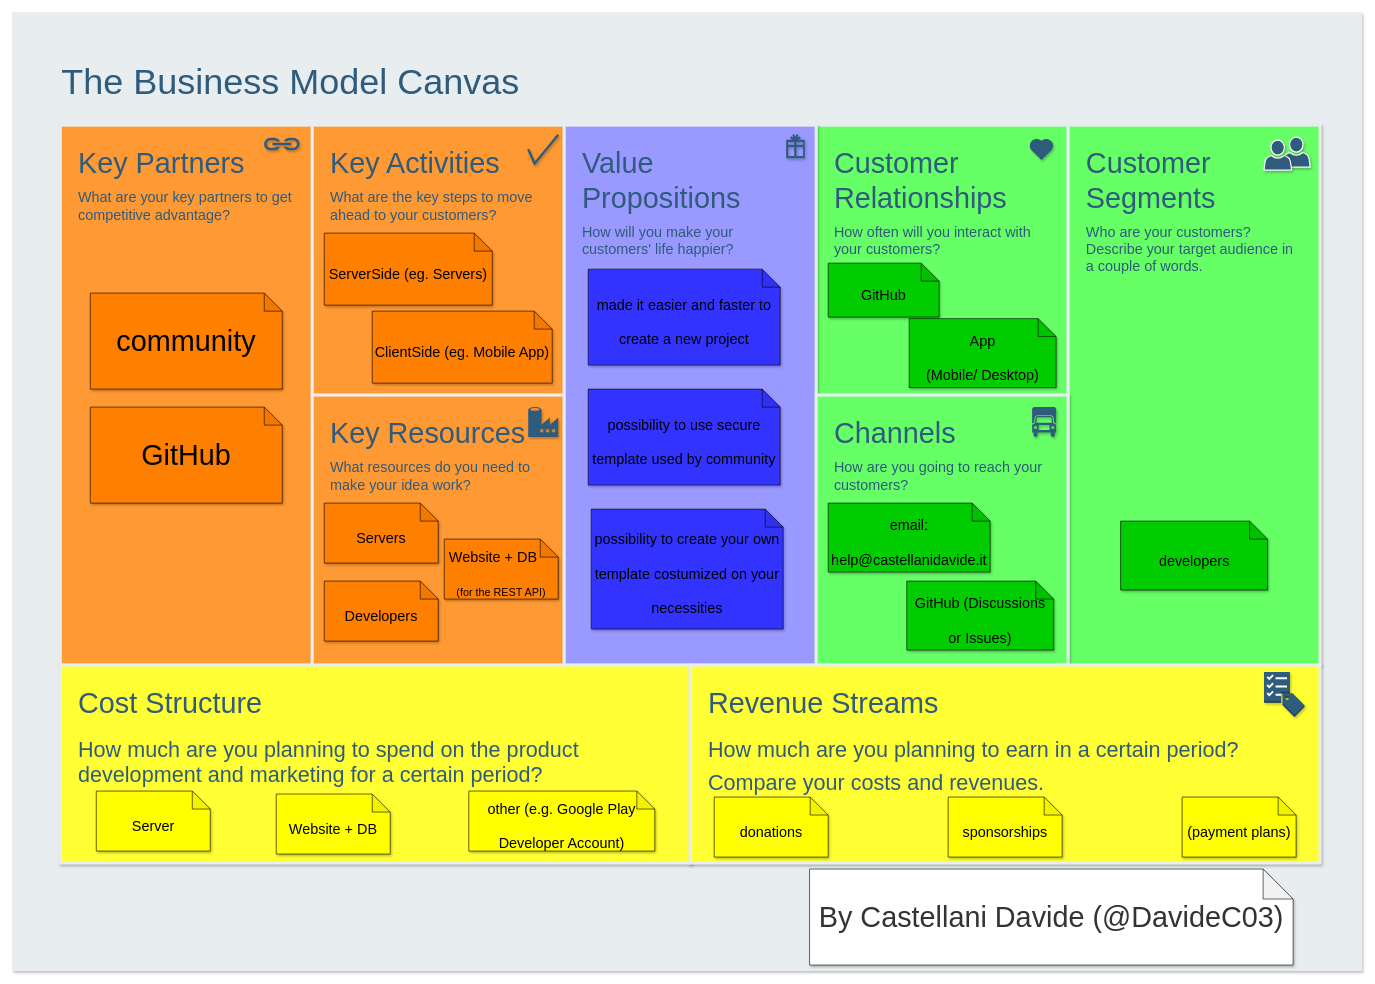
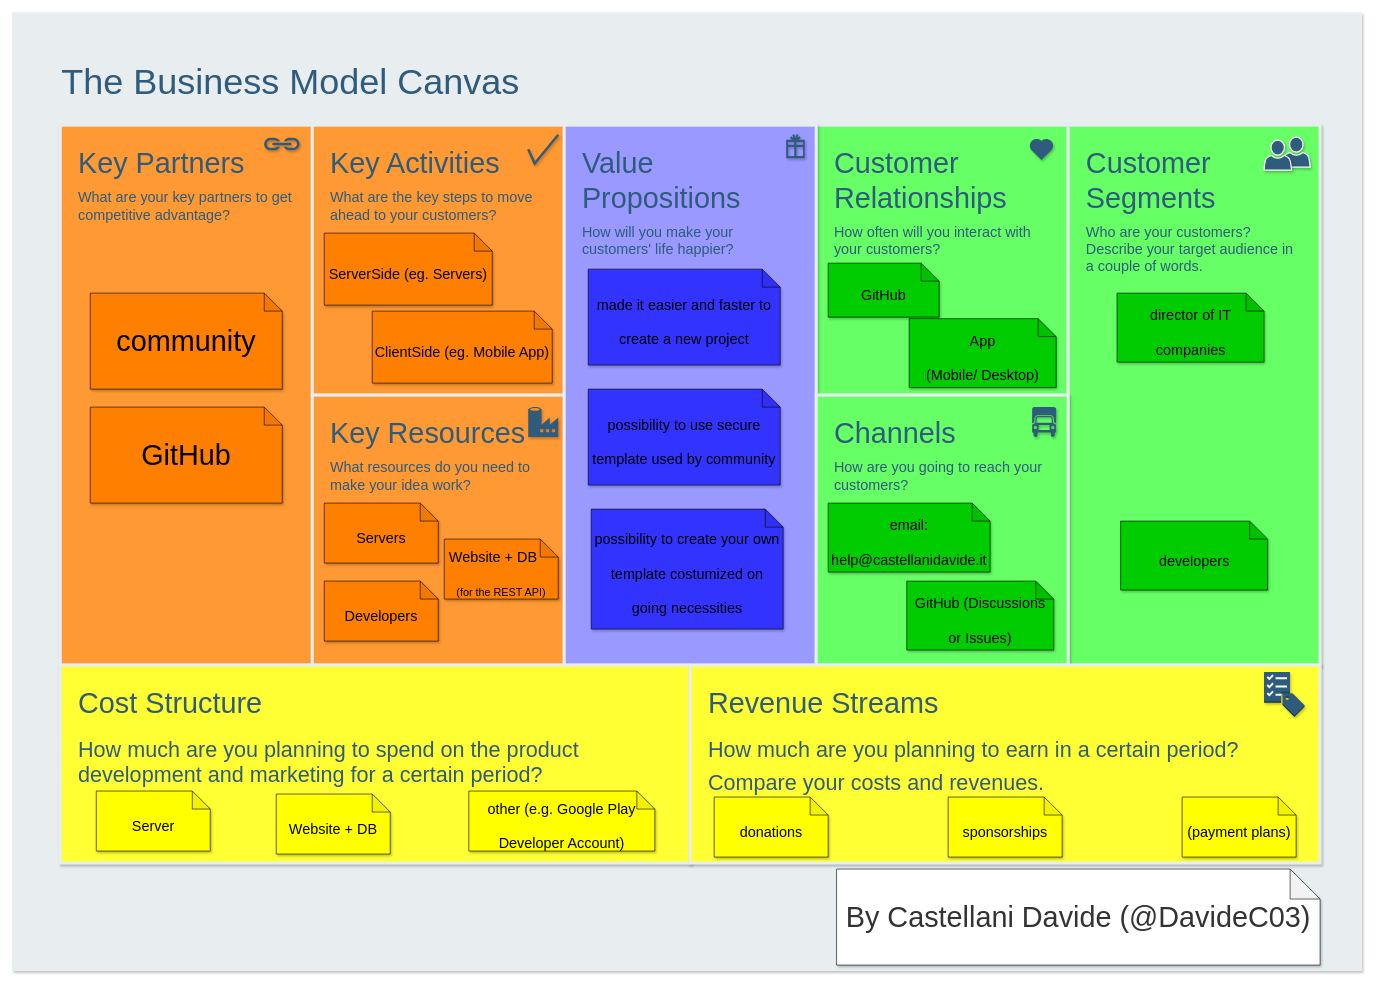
none -> (1191, 328)
(687, 569) -> (687, 569)
(1052, 917) -> (1079, 917)
